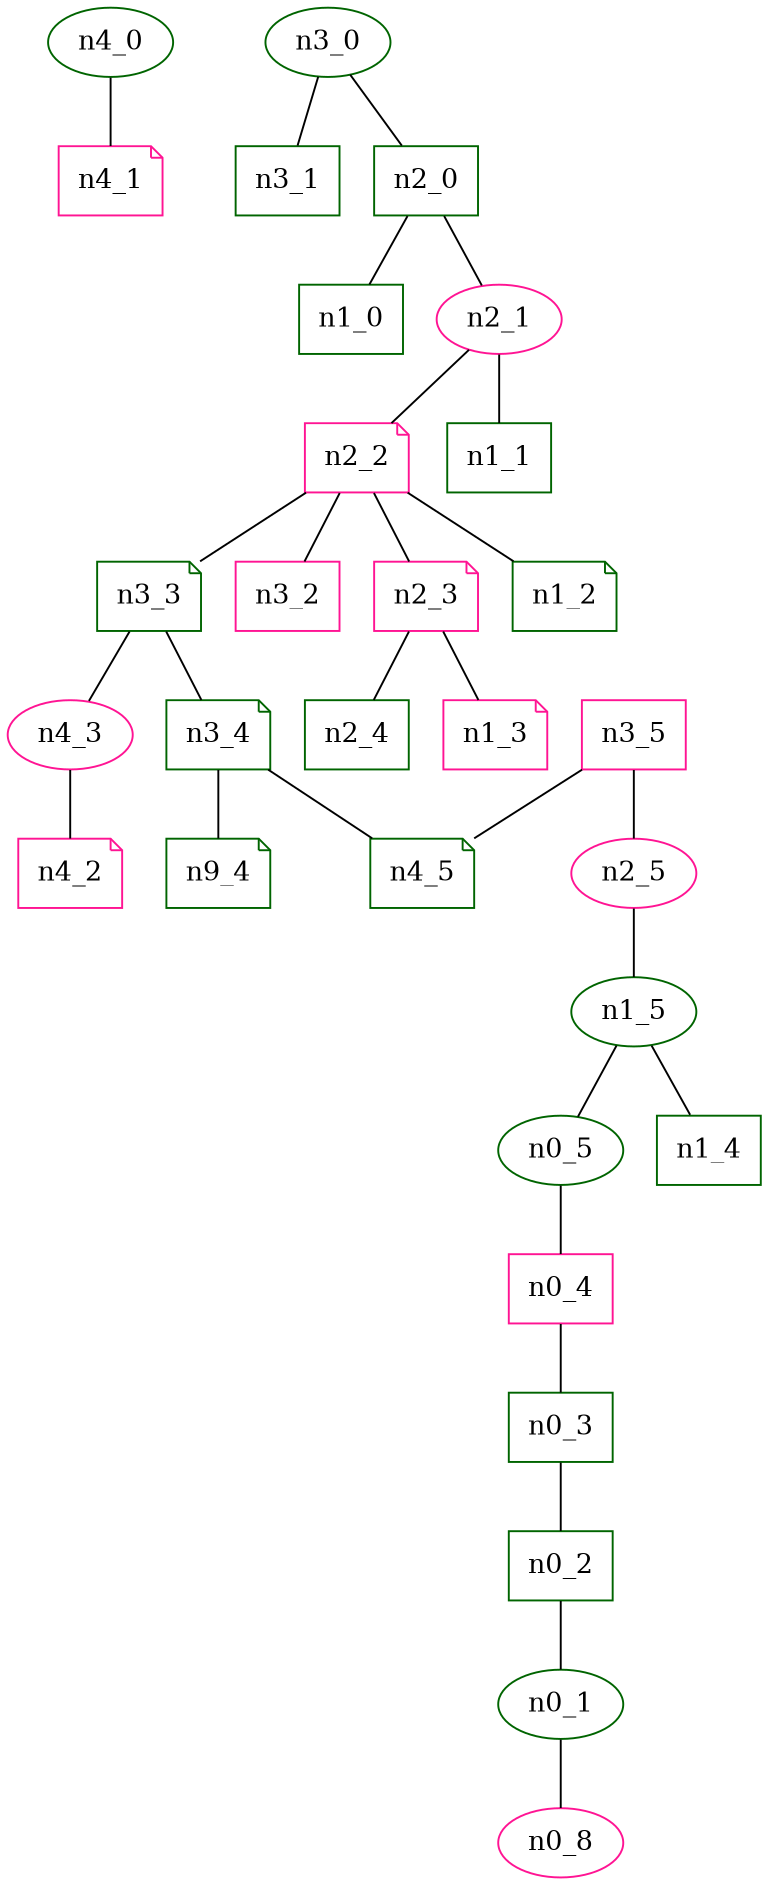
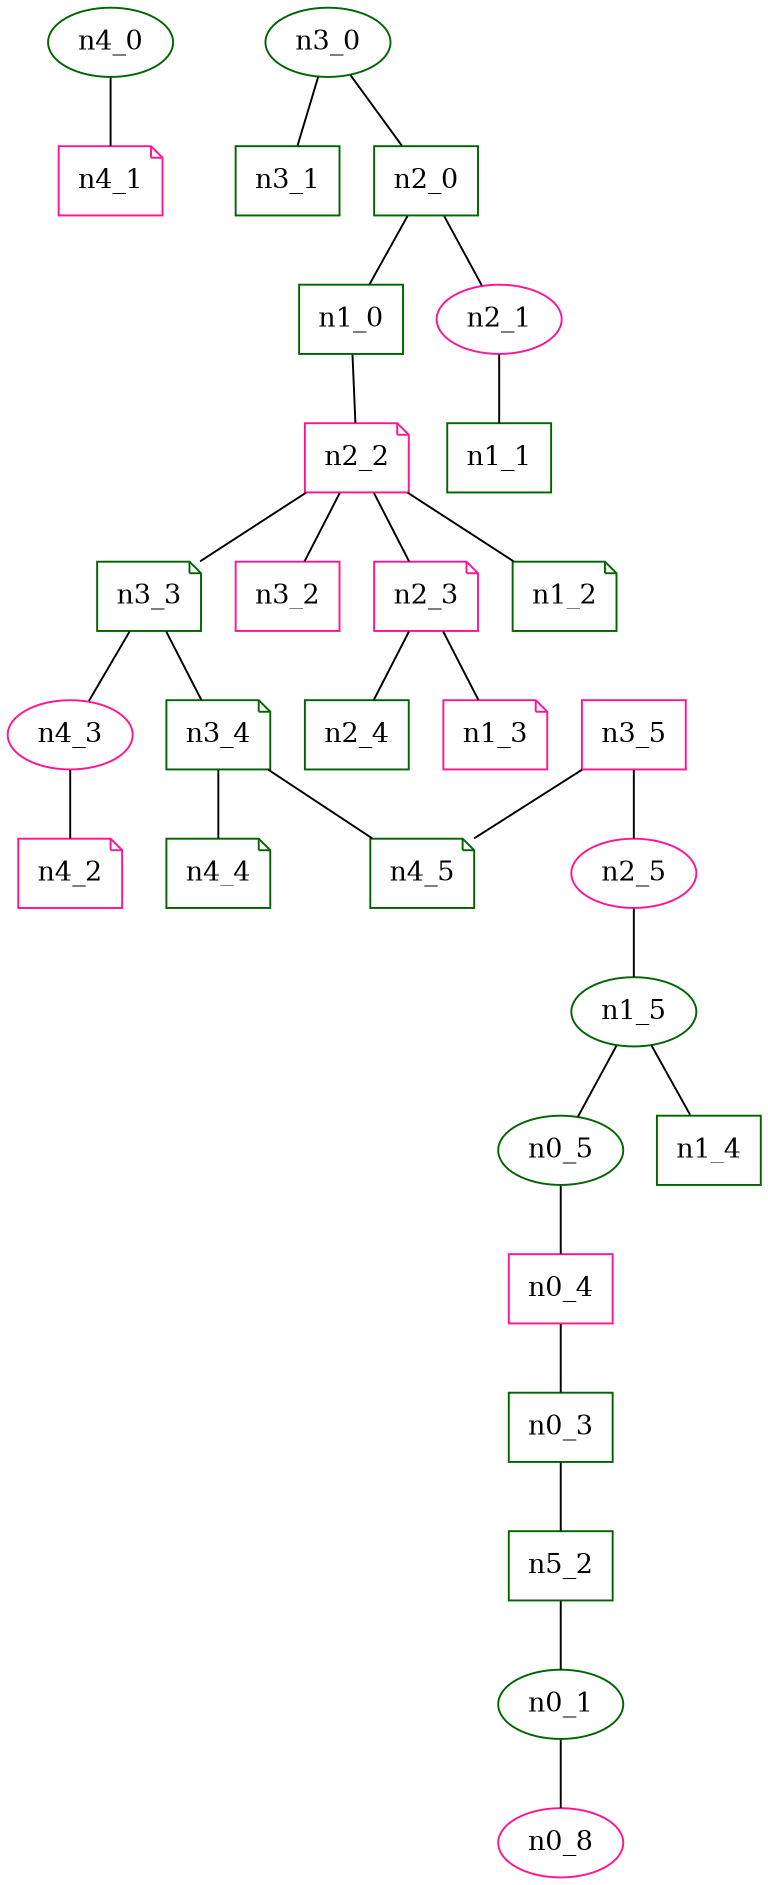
(430, 386) -> (354, 389)
(218, 873) -> (218, 873)
(561, 1566) -> (561, 1566)
